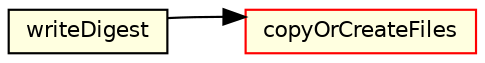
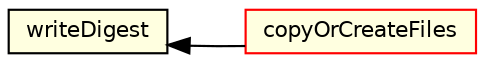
(195, 17) -> (218, 46)
